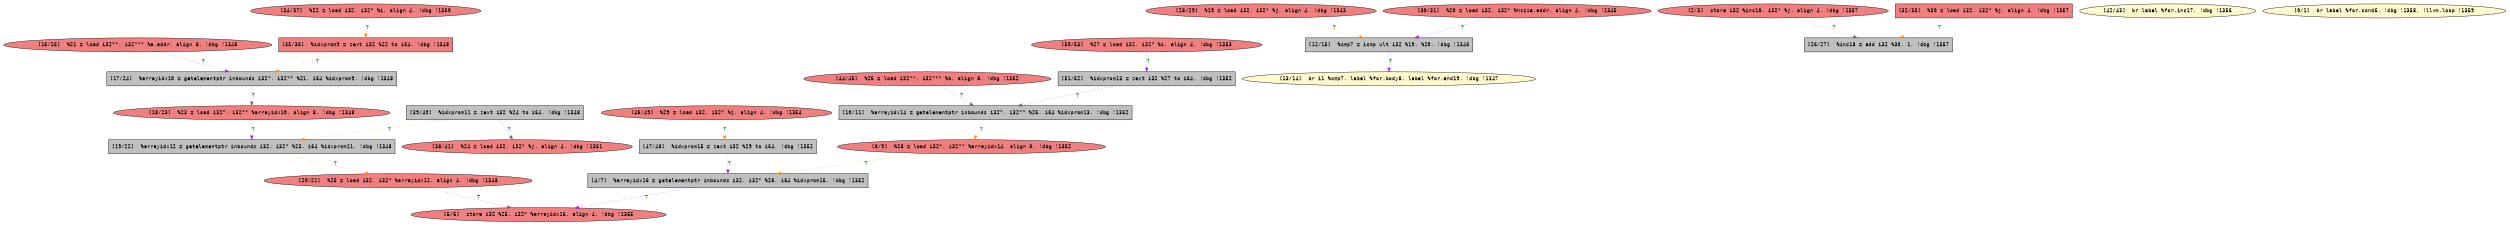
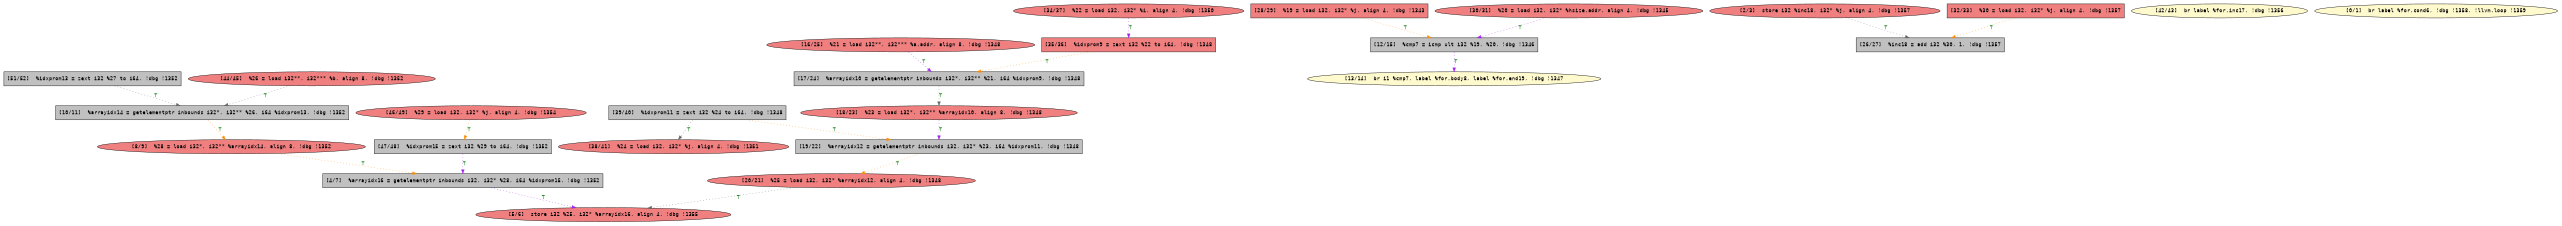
(1261, 11) -> (1339, 11)
(366, 26) -> (1129, 26)
(1147, 45) -> none
